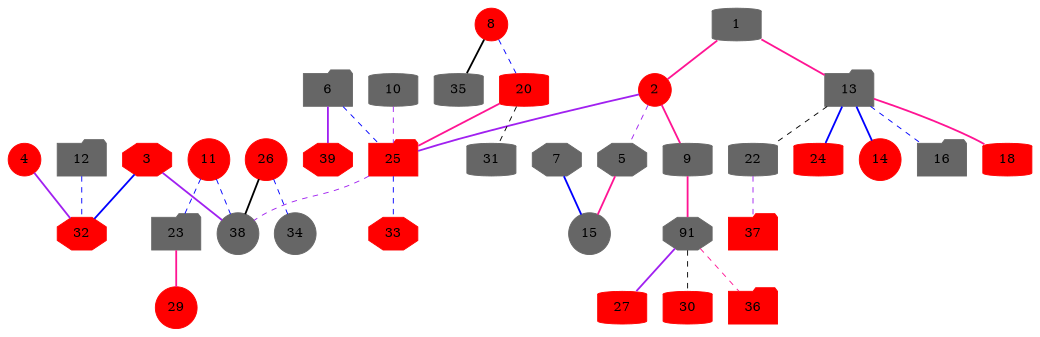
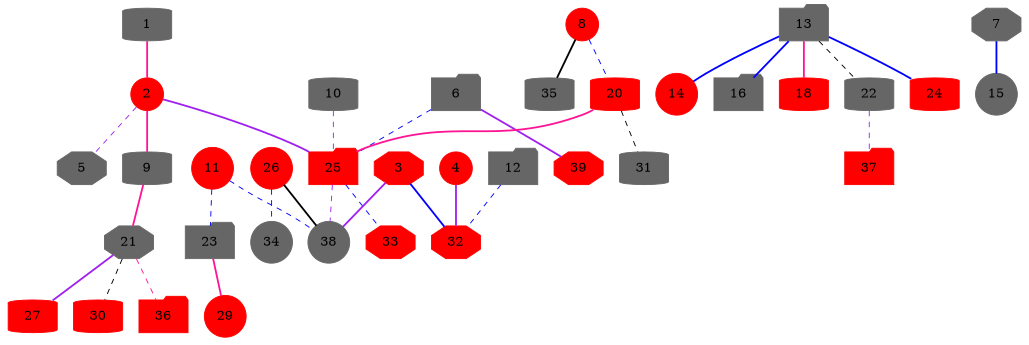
(793, 57) -> none
(896, 125) -> (771, 59)
(606, 195) -> none
(688, 234) -> (129, 242)
